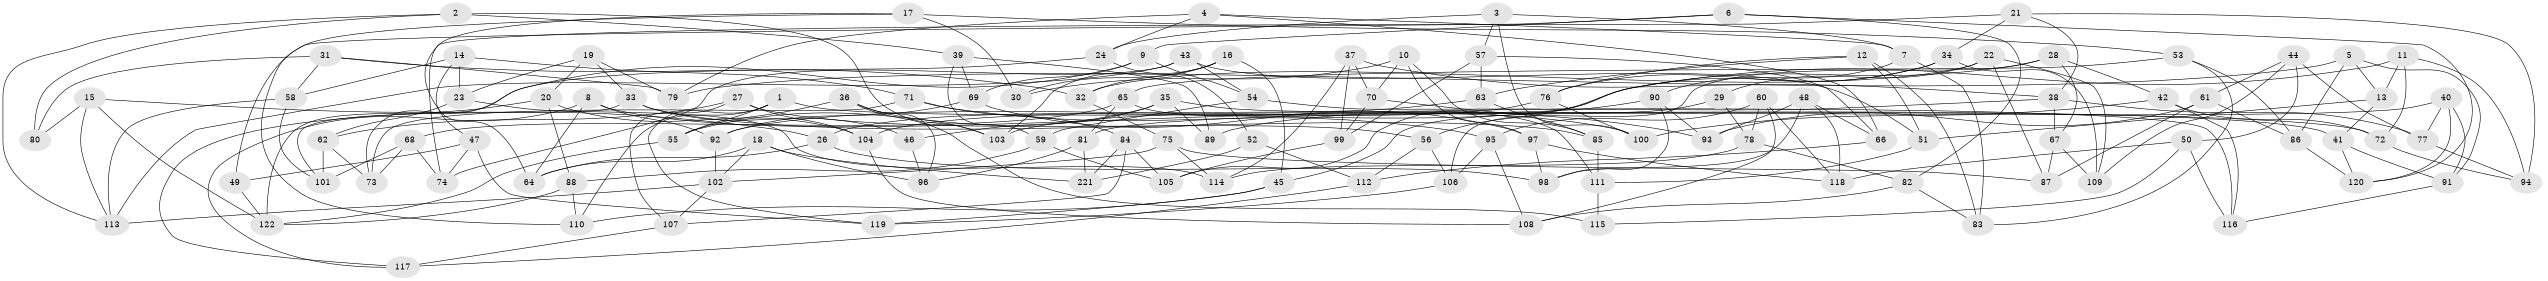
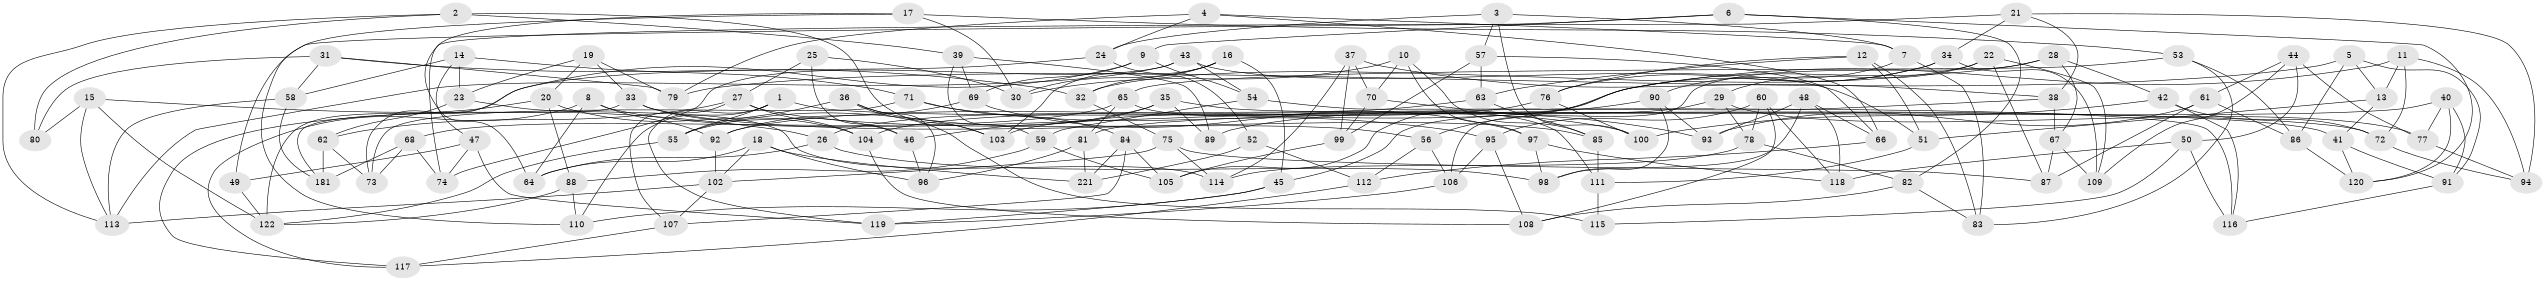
none -> (813, 56)
(2155, 110) -> (2037, 120)
(323, 183) -> (323, 183)
